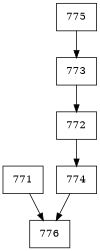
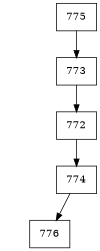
(23, 180) -> none
